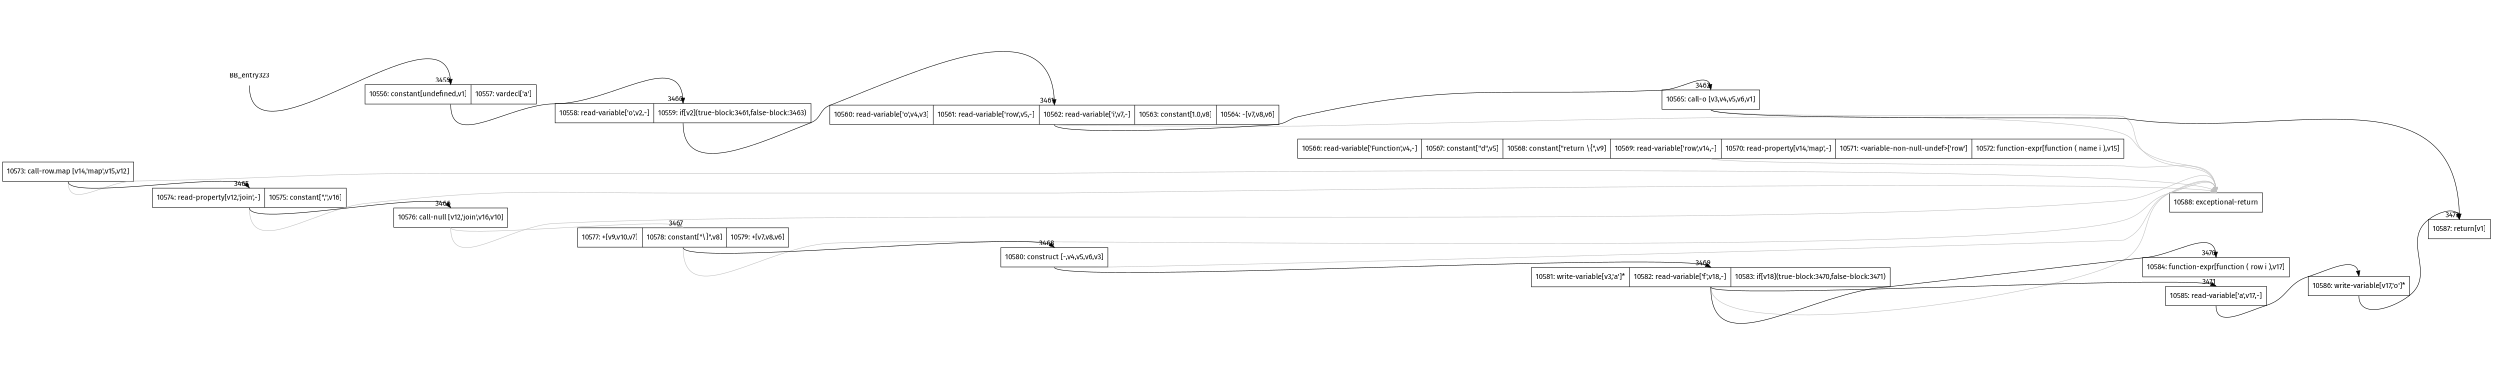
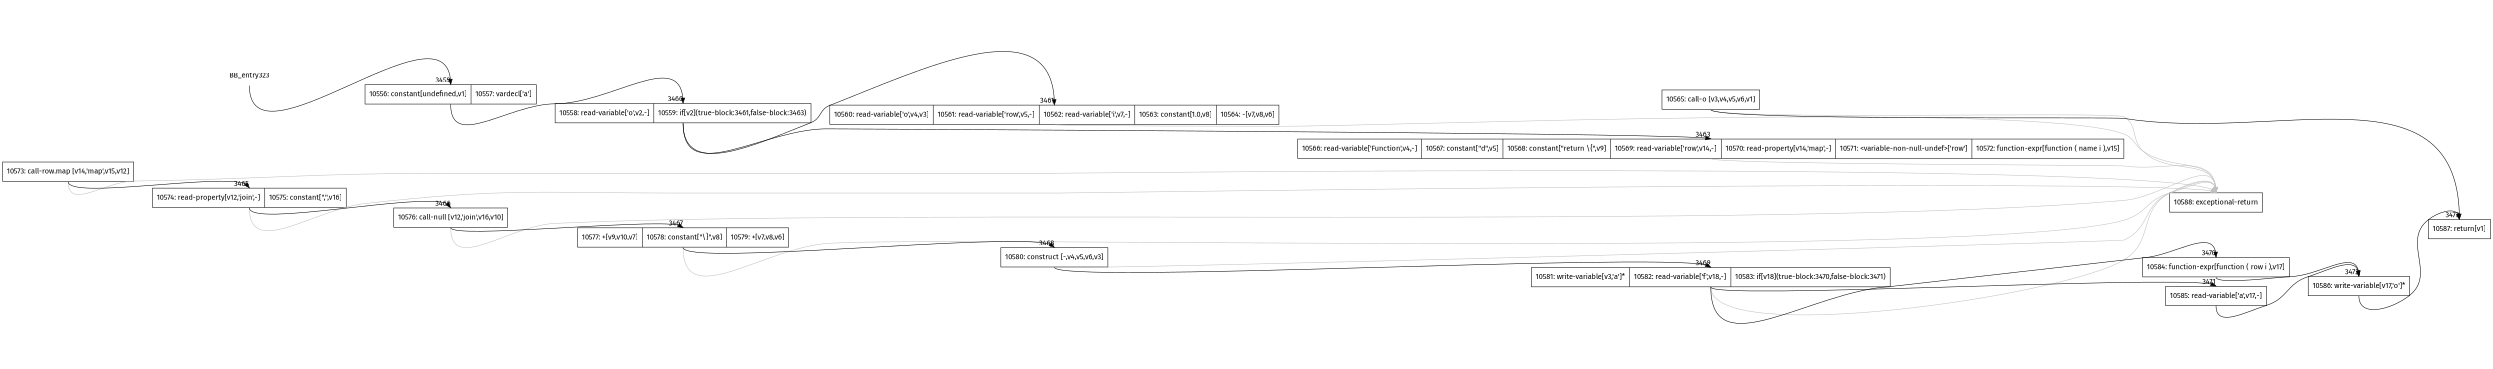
(1382, 101) -> none
none -> (1183, 131)
(564, 228) -> (564, 228)
none -> (2290, 277)
